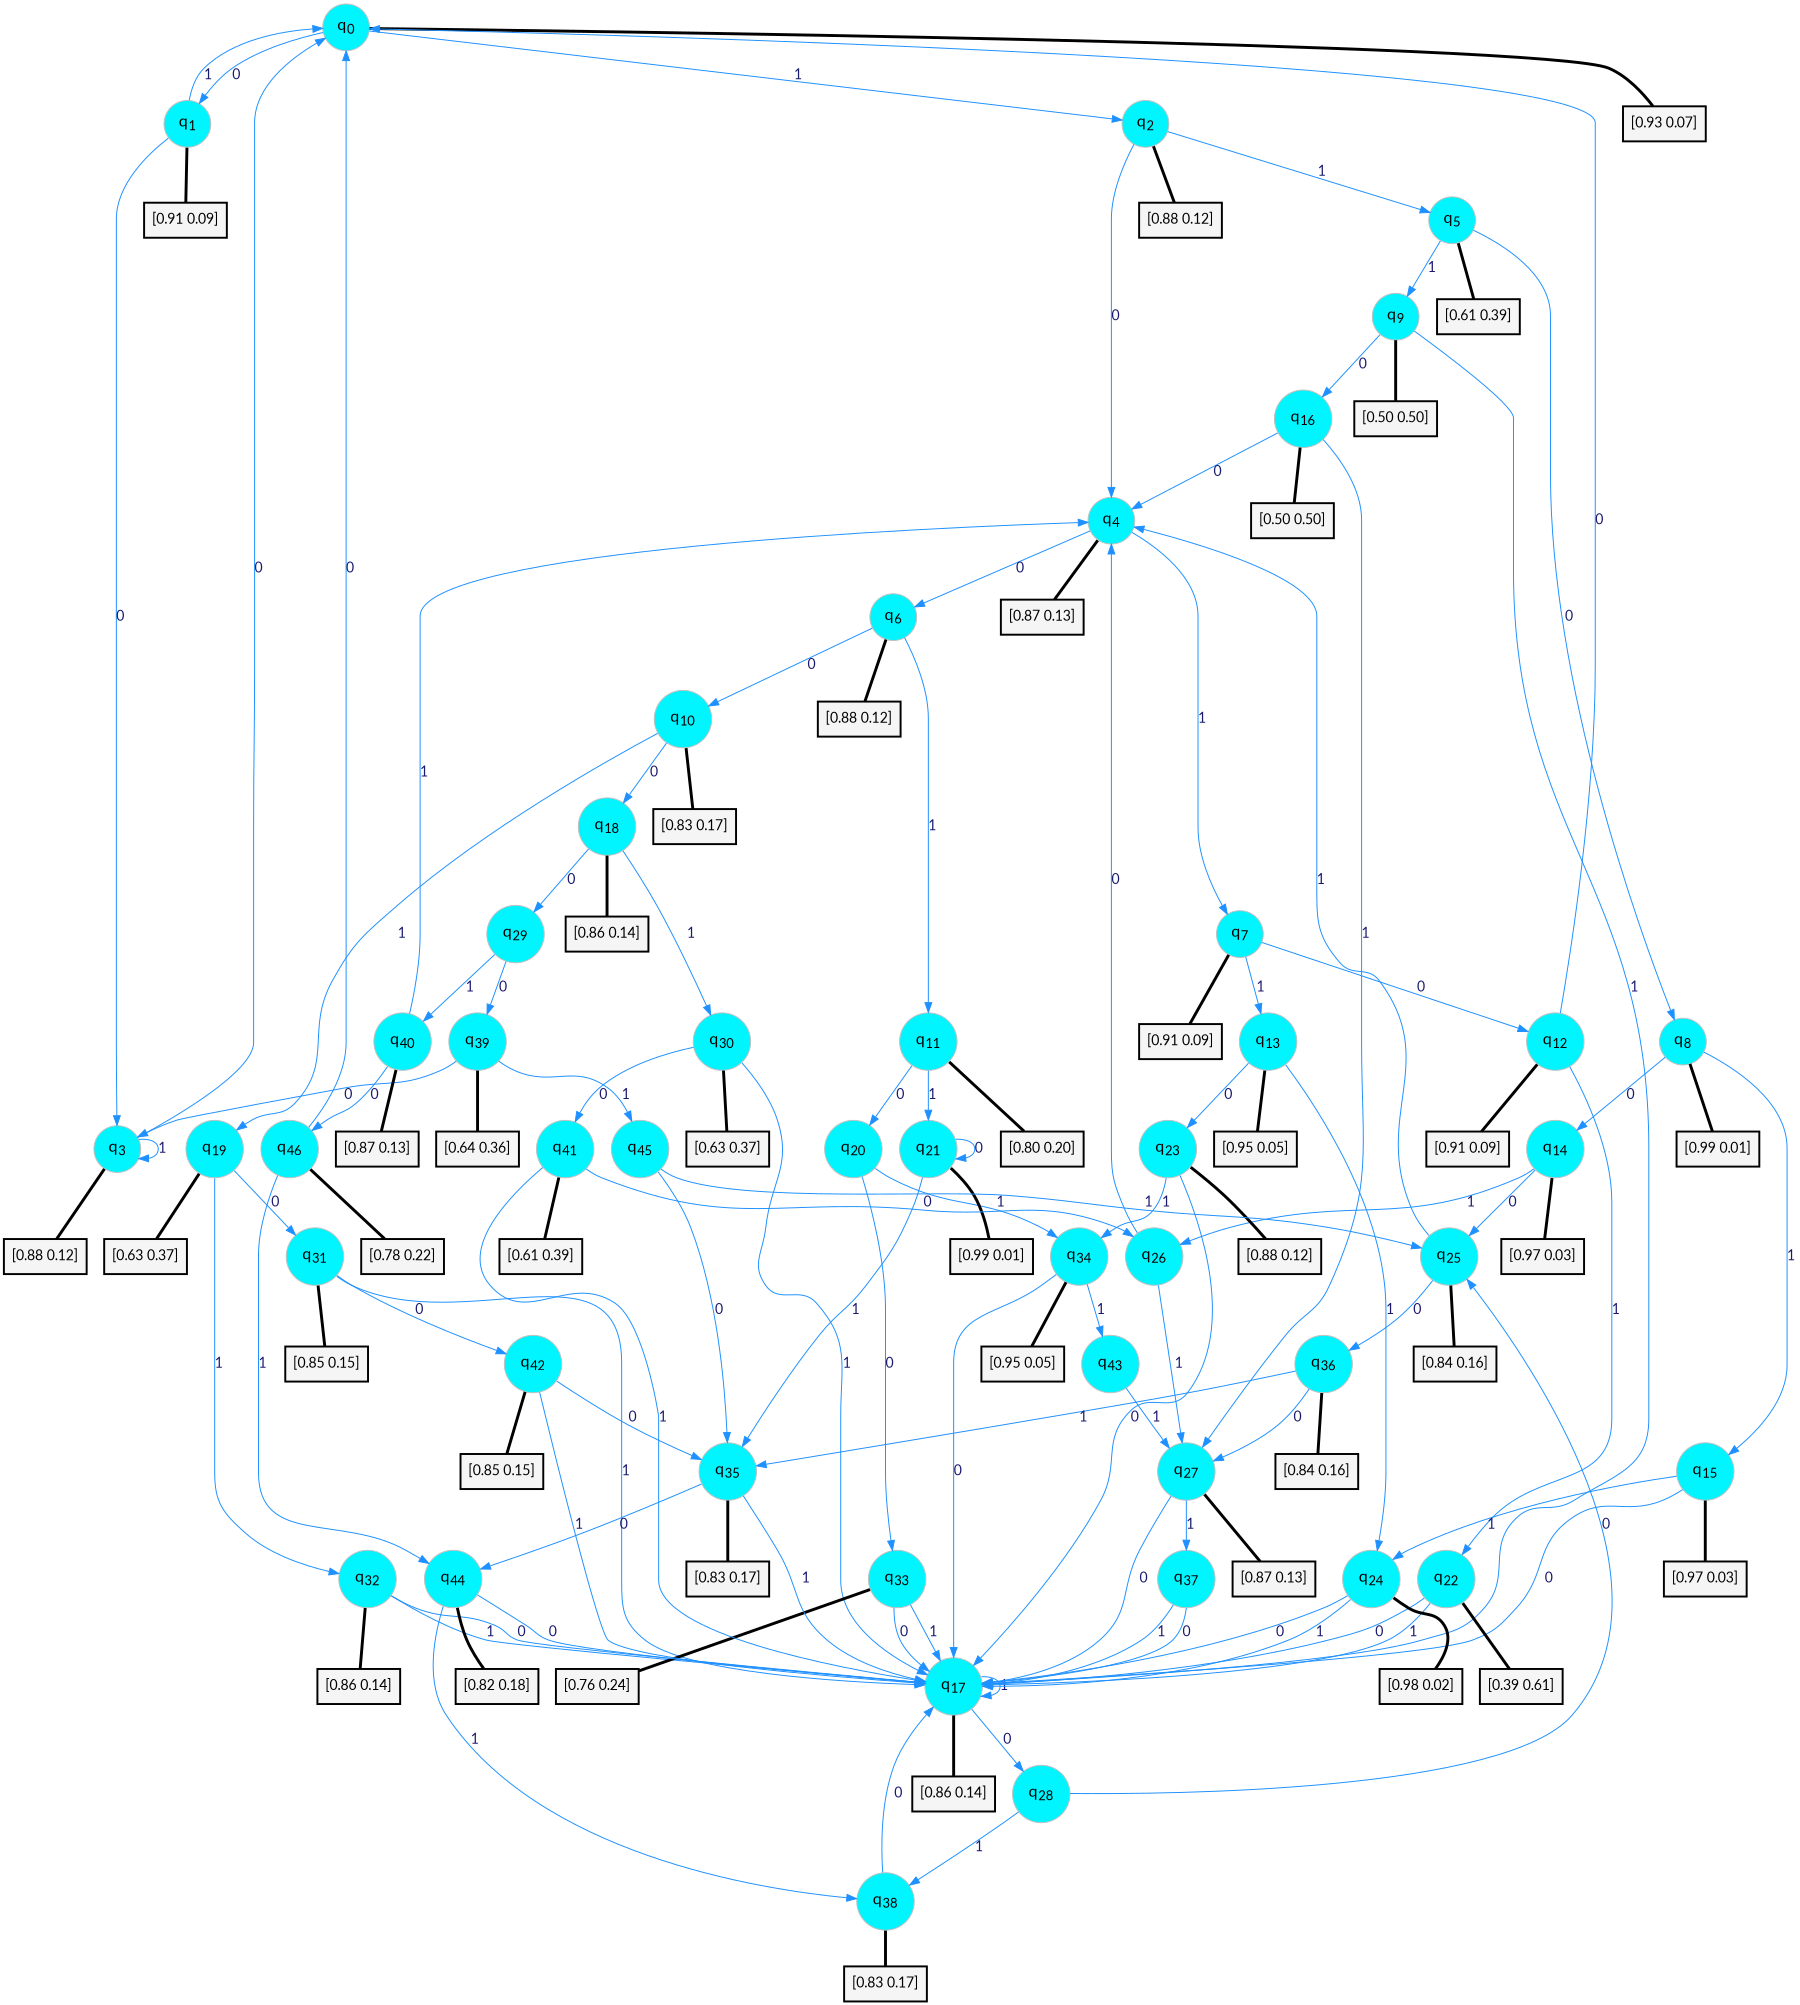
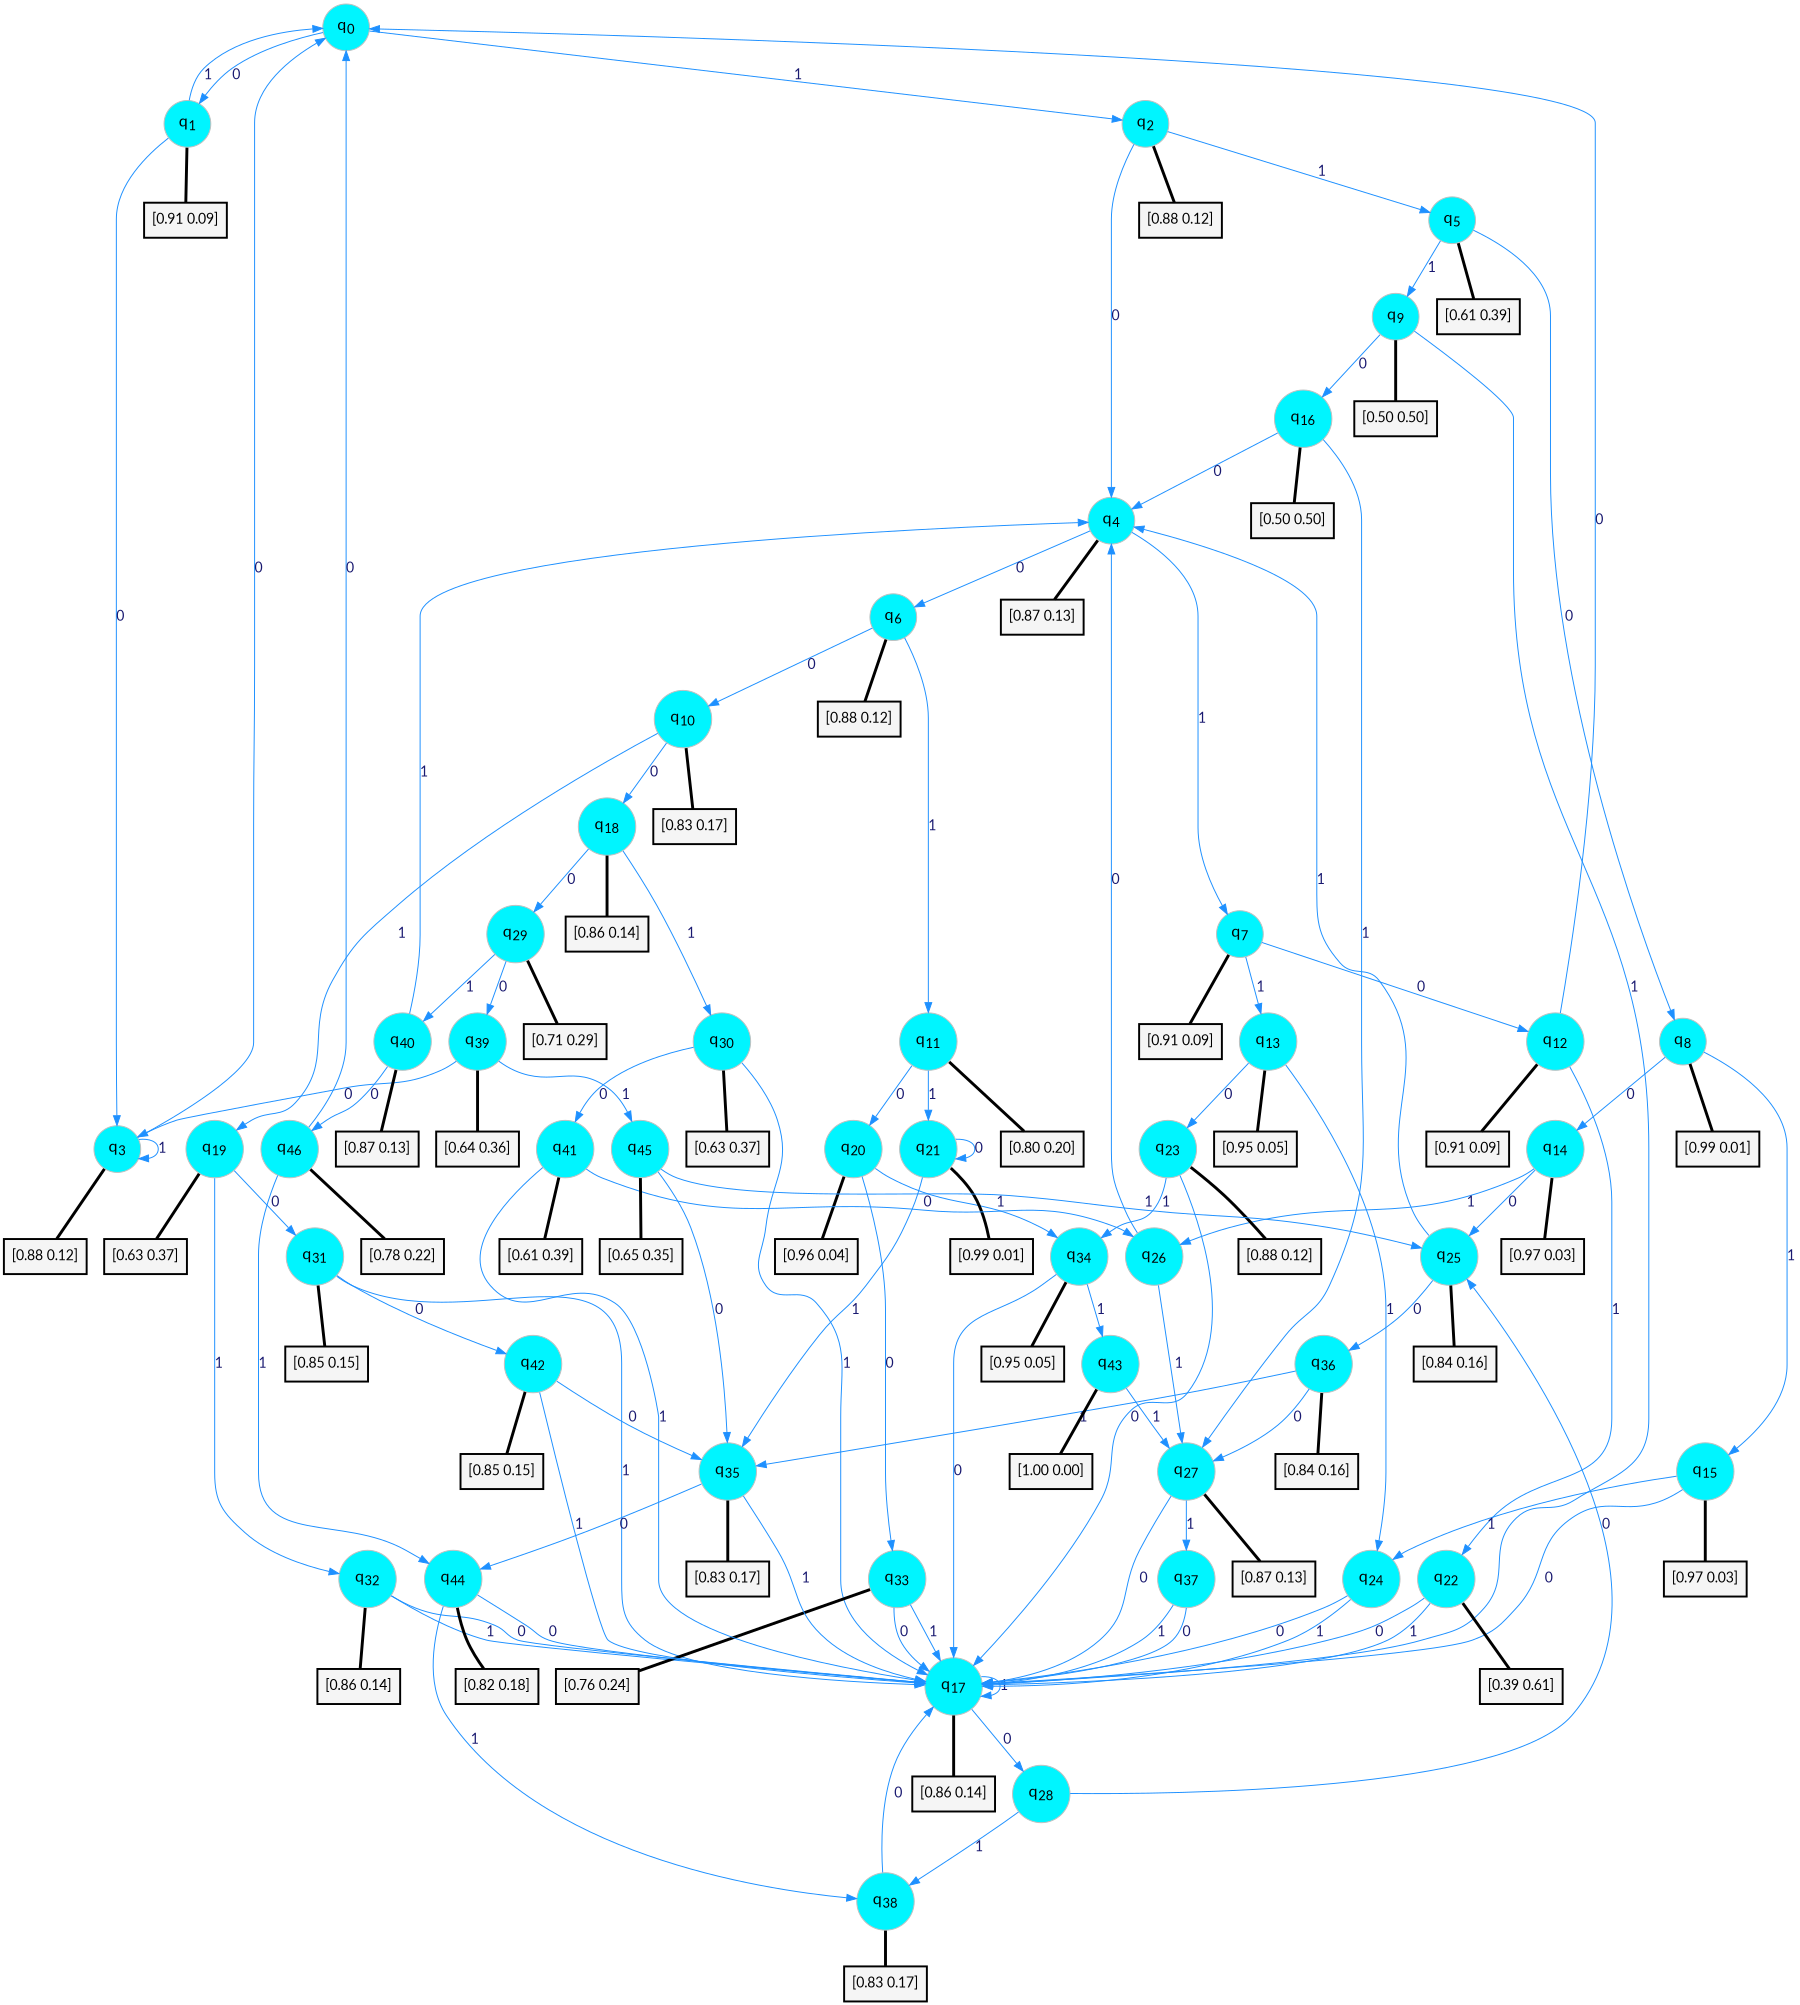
(1664, 124) -> none
none -> (565, 1042)
none -> (641, 1257)
none -> (816, 1257)
none -> (1051, 1472)
(1421, 1686) -> none
